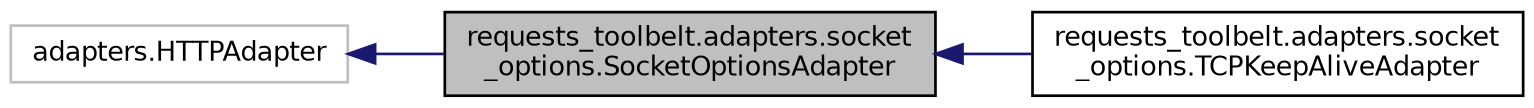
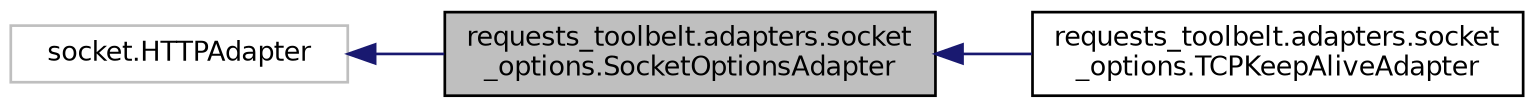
(179, 54) -> (179, 54)
